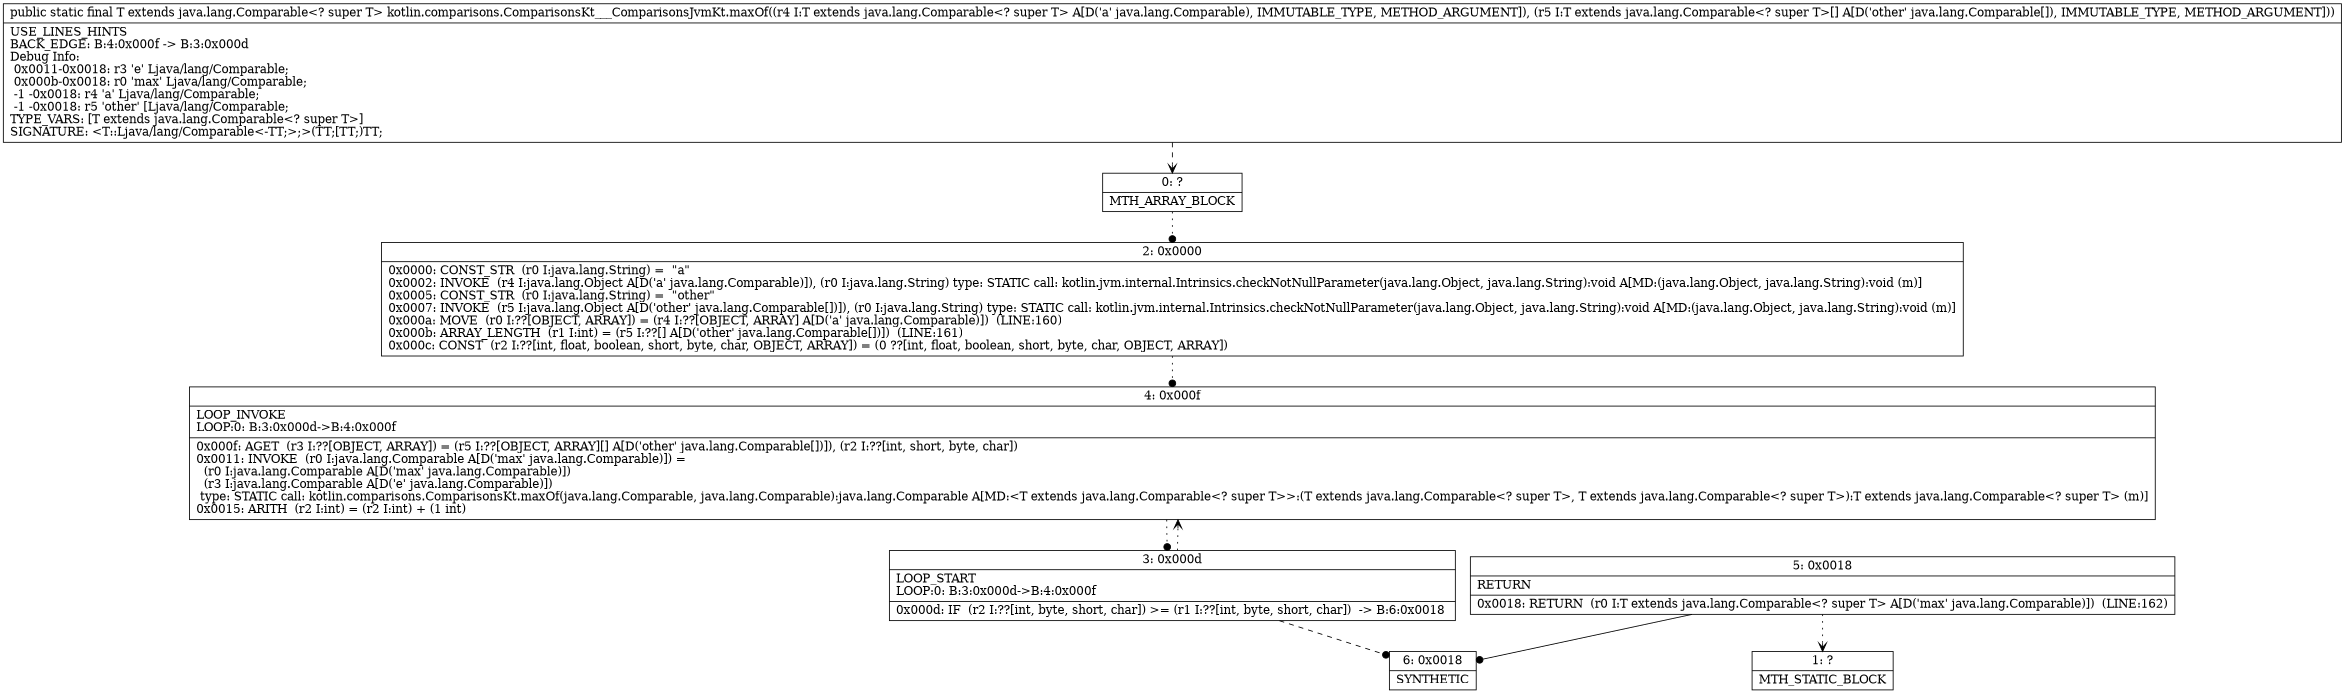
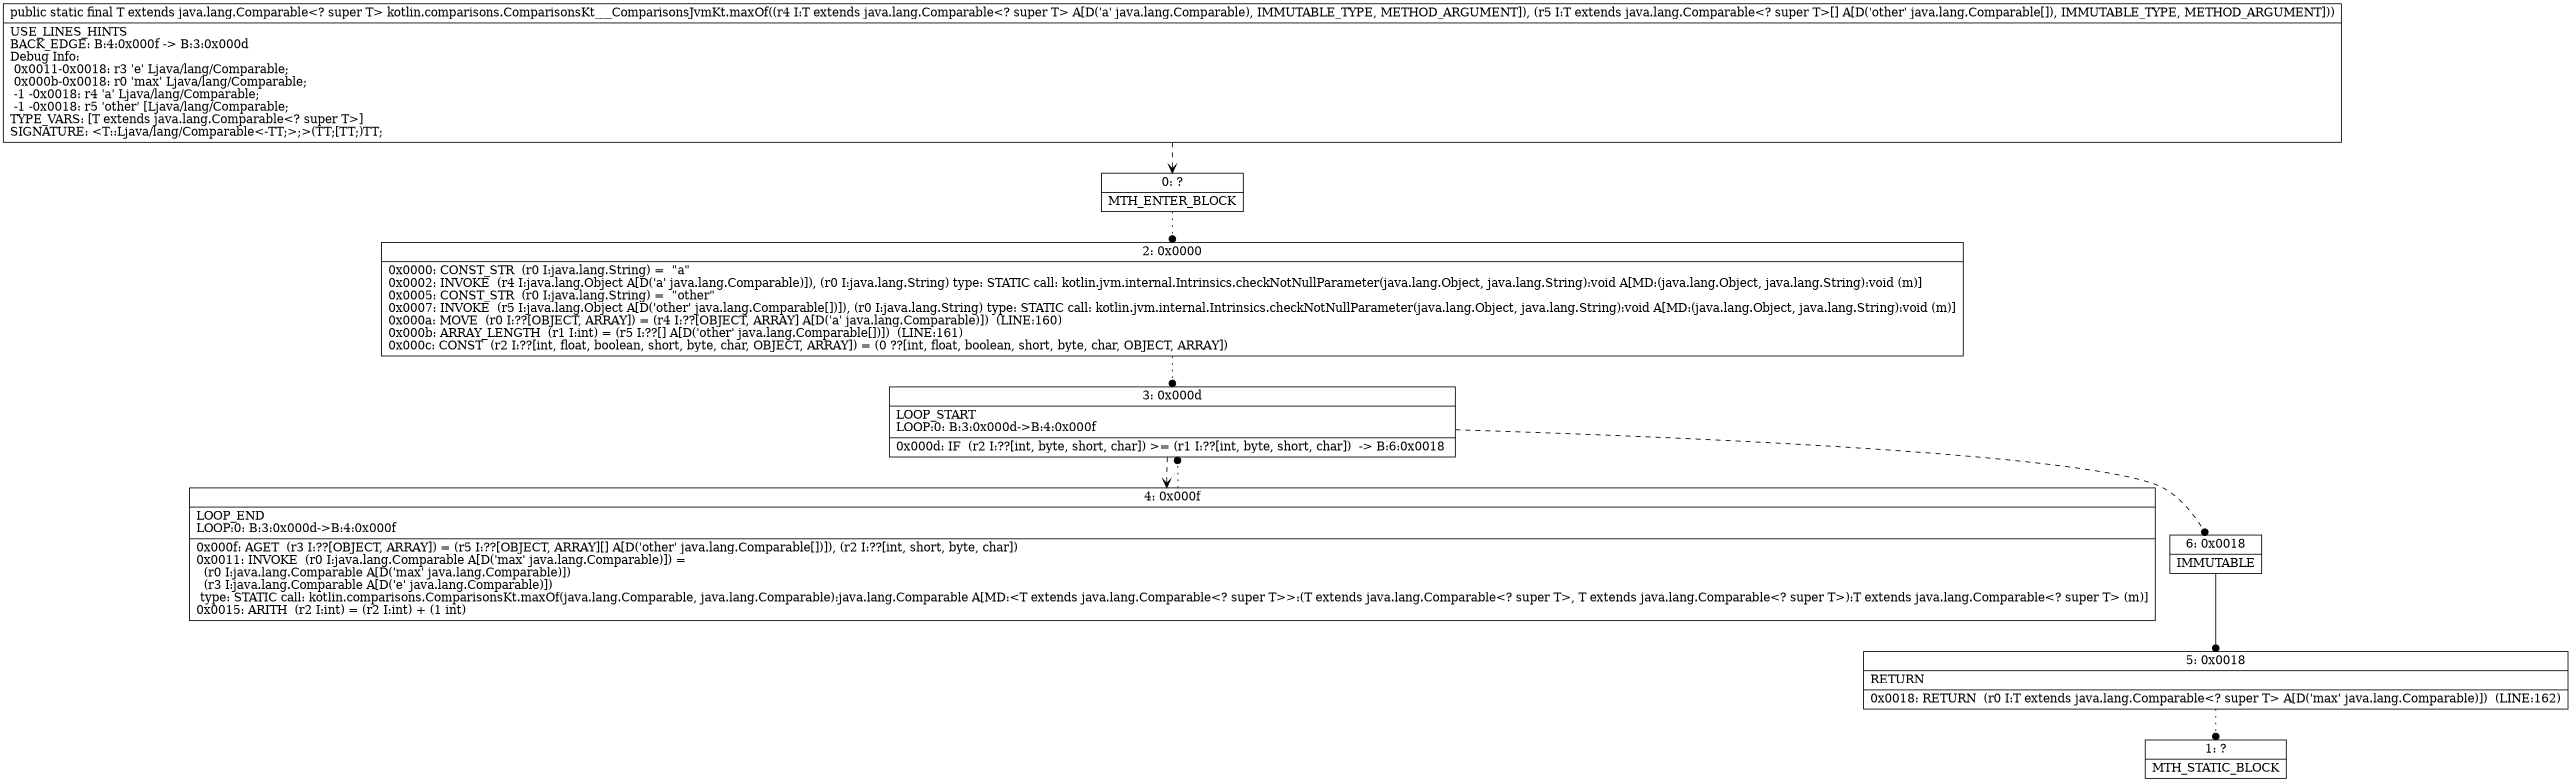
(1172, 202) -> (1172, 202)
(1172, 368) -> (1172, 368)
(241, 415) -> (230, 516)
(1178, 539) -> (1167, 468)
(1823, 629) -> (2216, 721)
(1587, 637) -> (2216, 609)
(1433, 680) -> (2216, 563)
